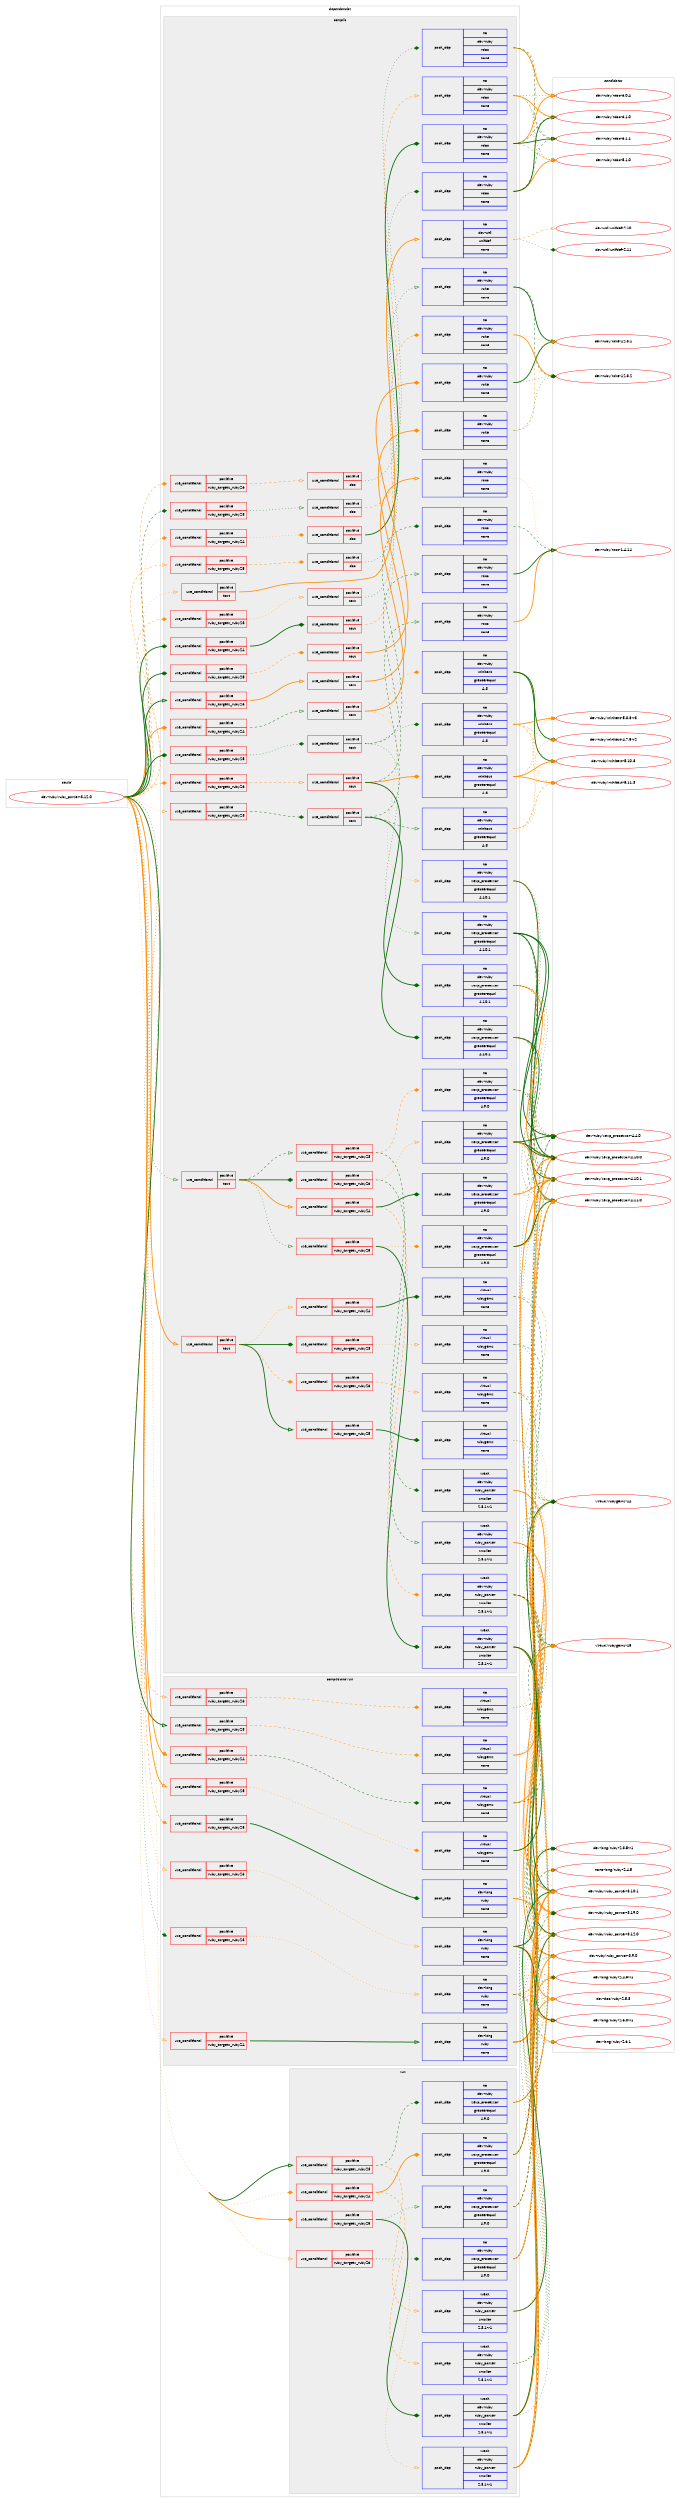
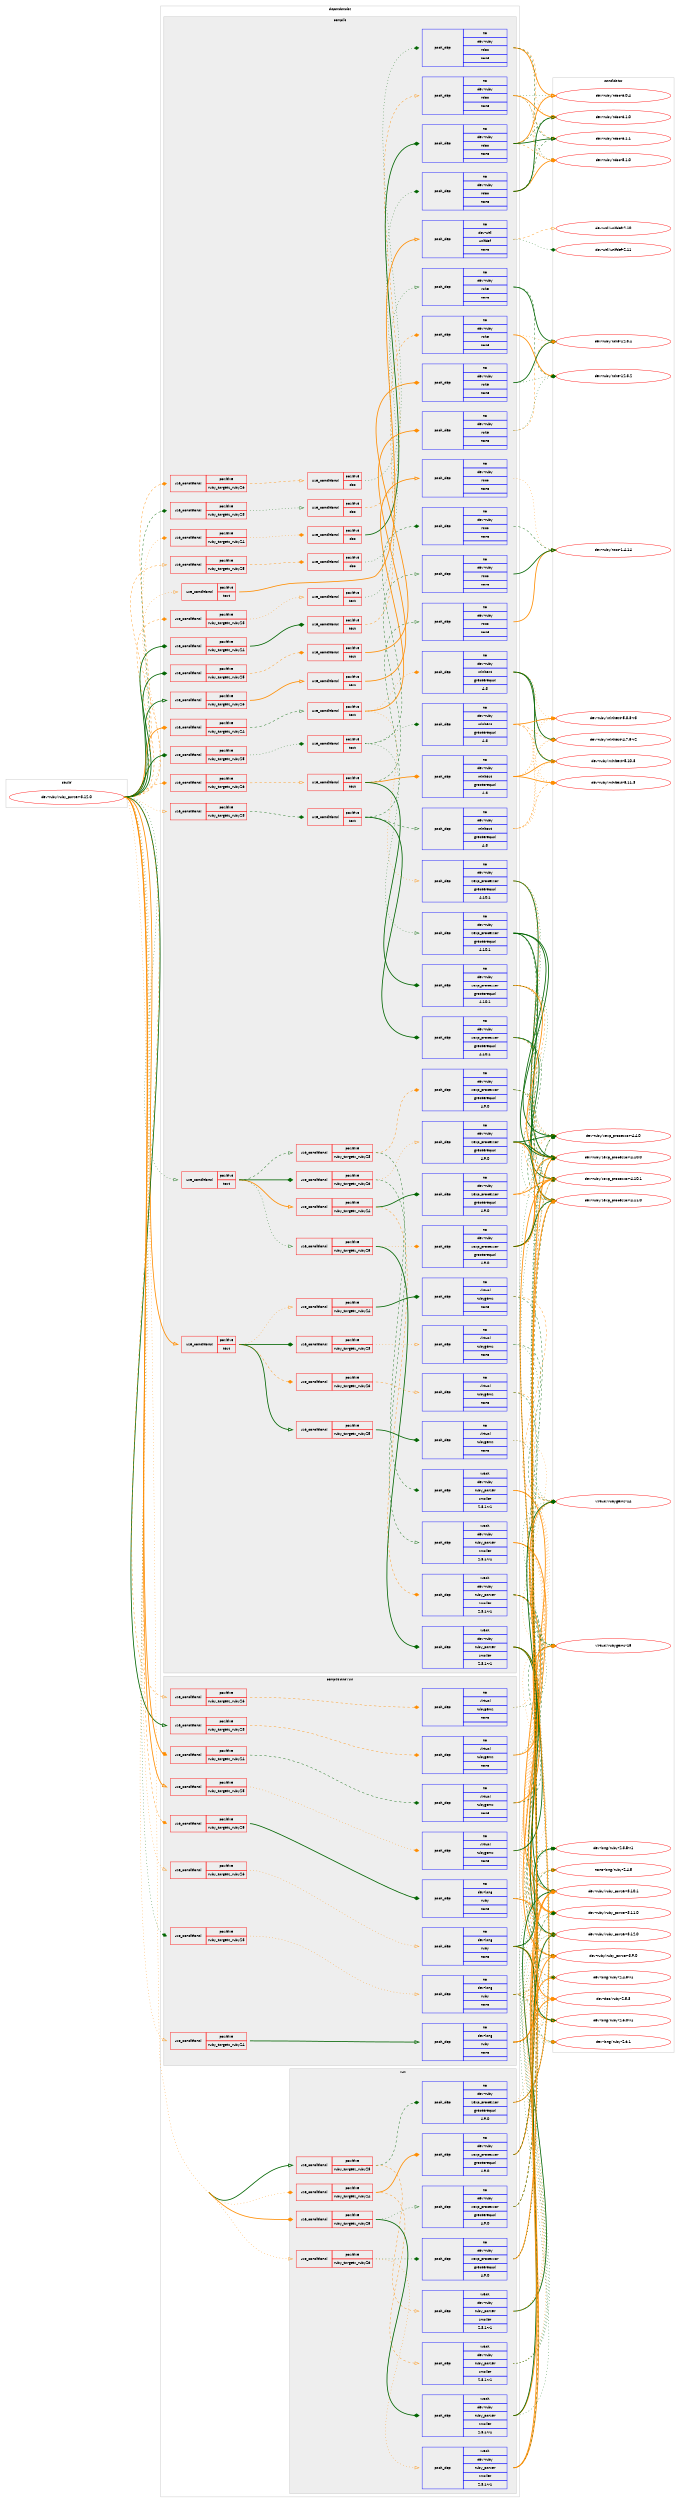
(613, 1913) -> (613, 1913)
